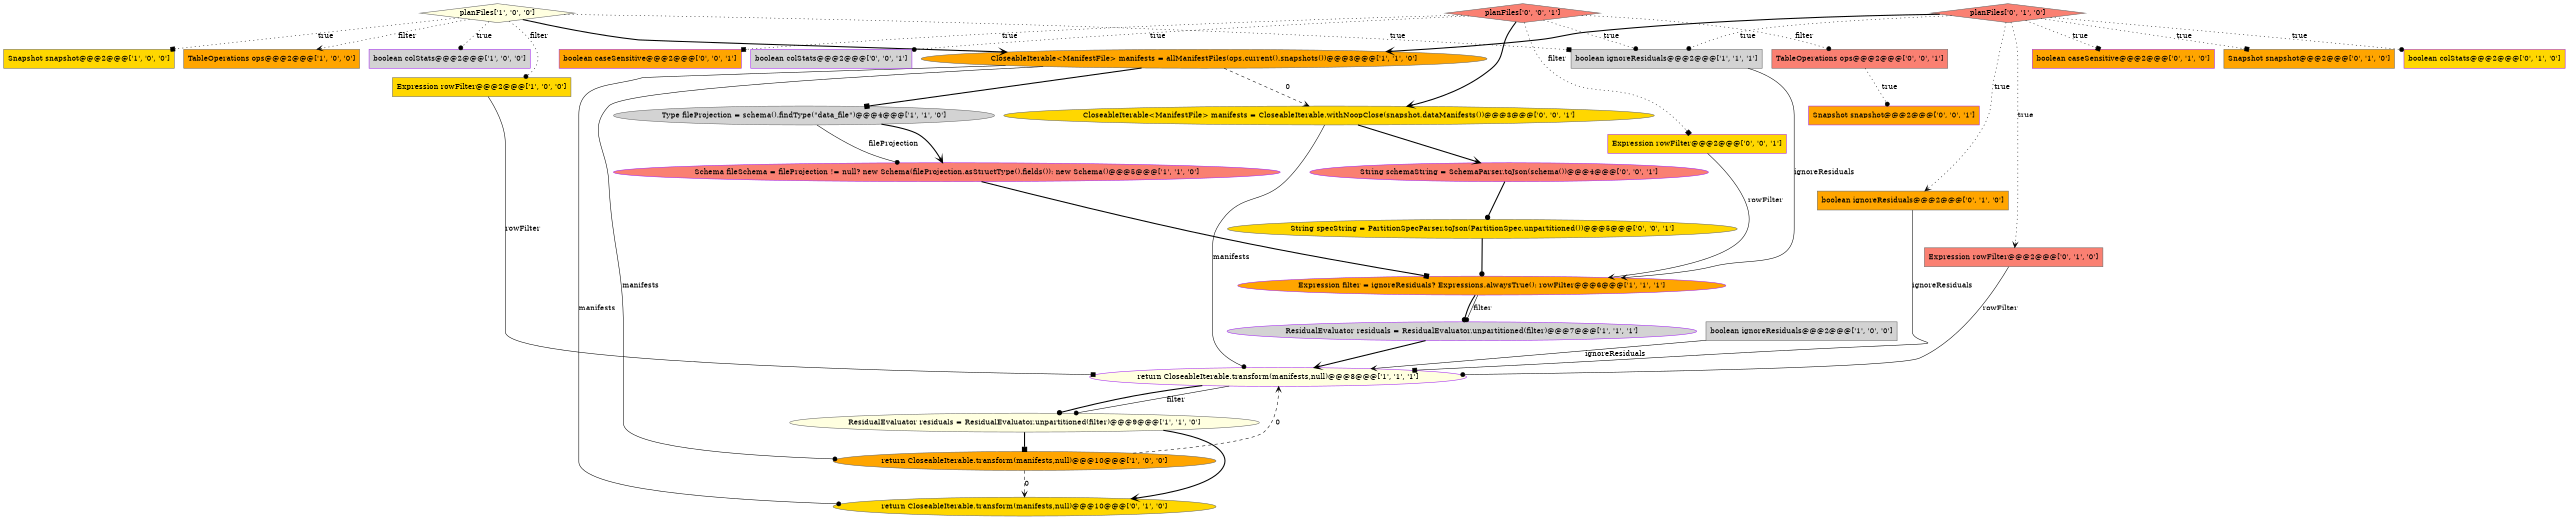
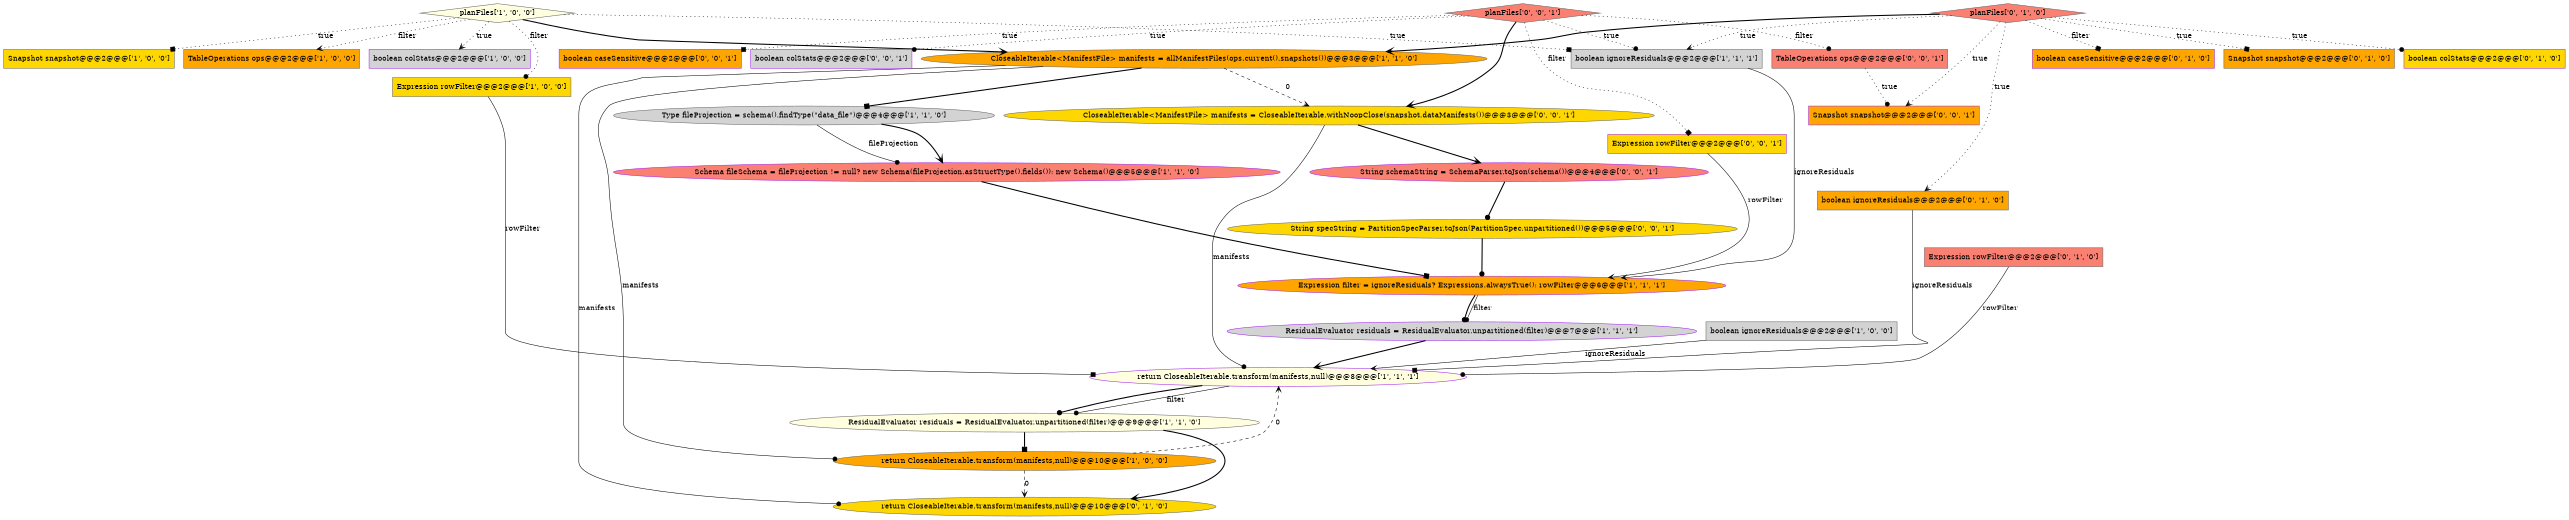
(1820, 23) -> (1820, 23)
(476, 34) -> (476, 34)
(2081, 36) -> (2081, 36)
(2018, 132) -> (1957, 64)
